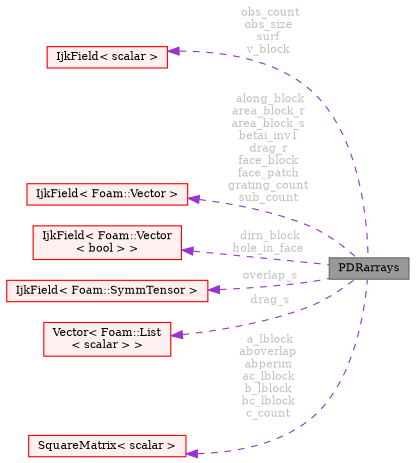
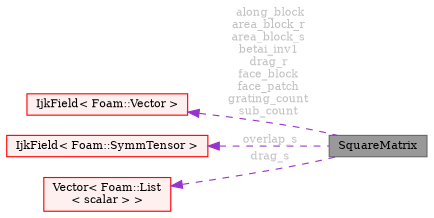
(107, 57) -> none
(107, 243) -> none
(369, 269) -> (378, 146)
(107, 446) -> none
